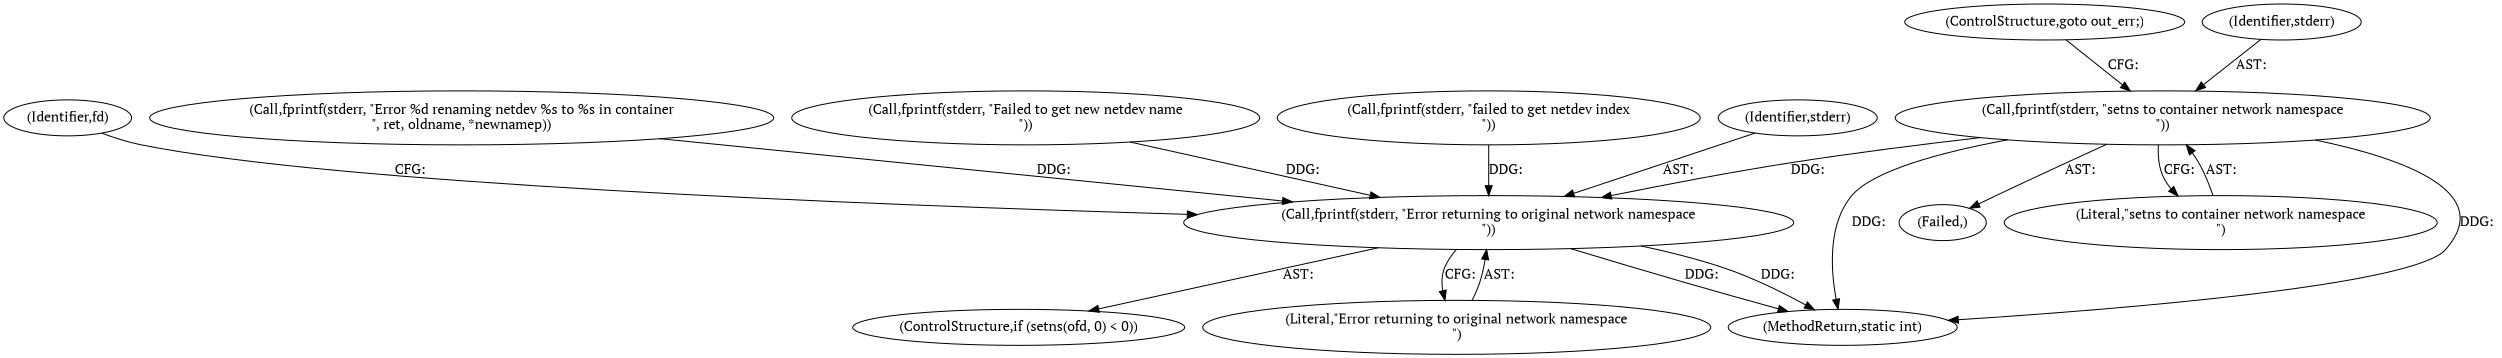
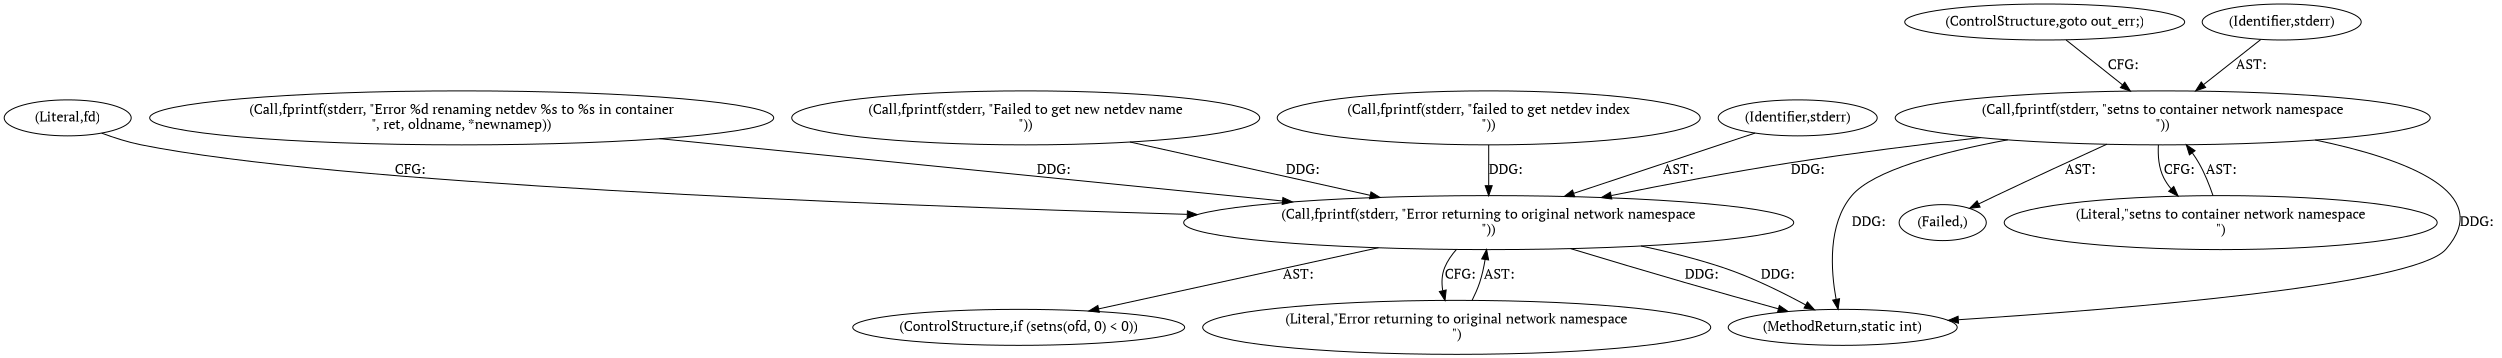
(68, 118) -> (68, 118)
